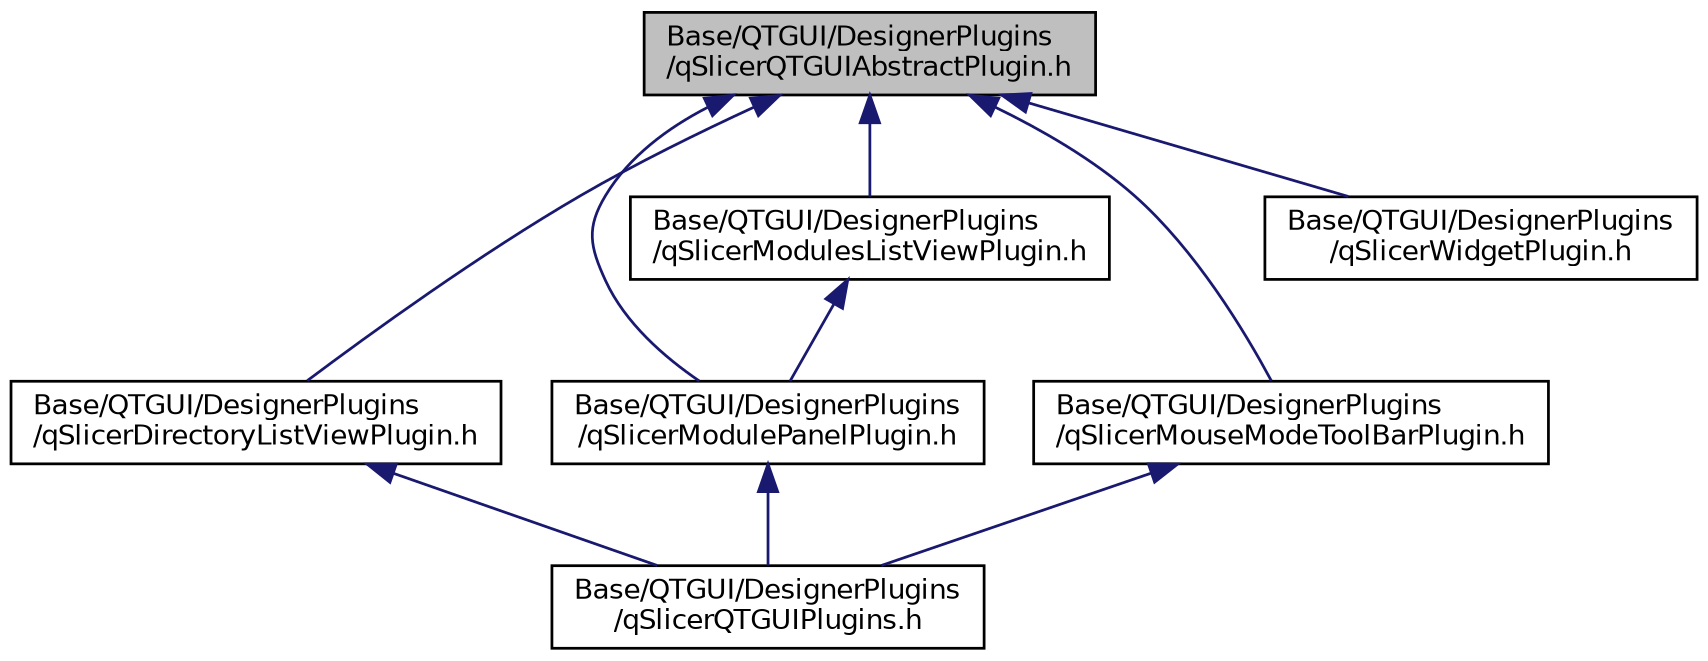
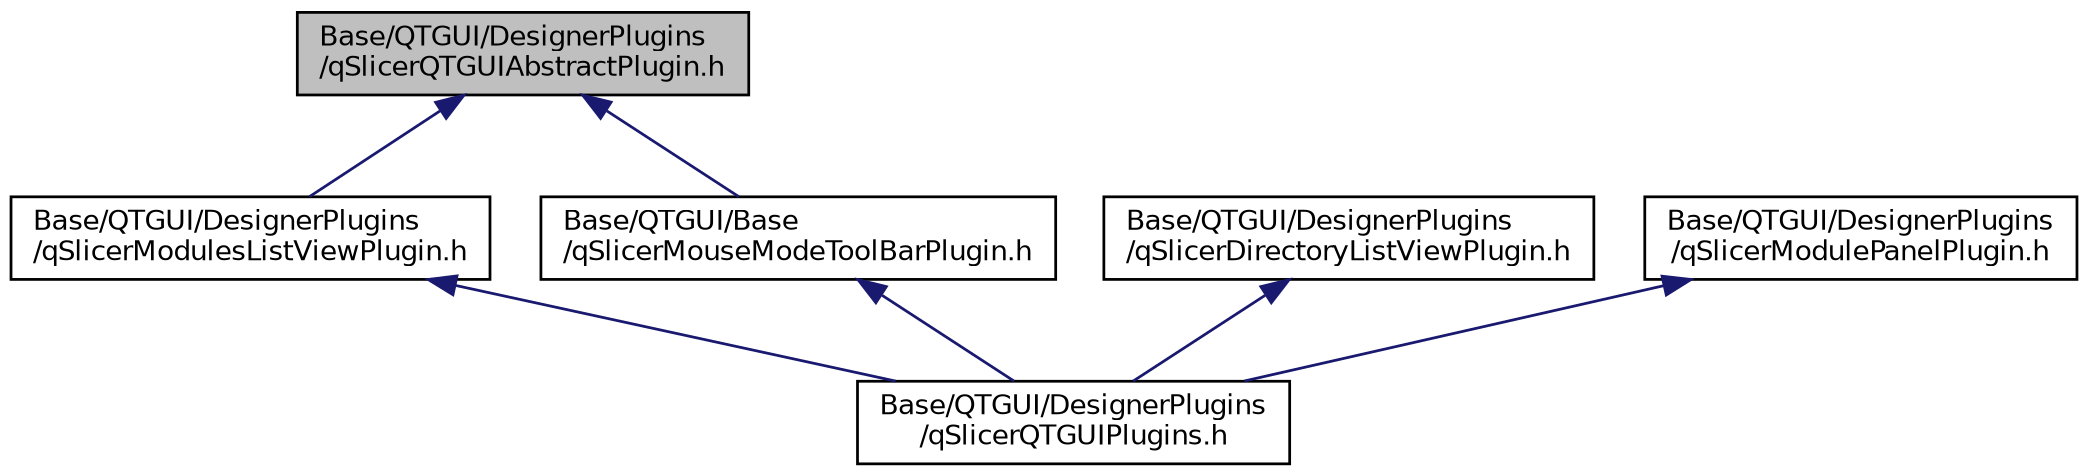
(523, 231) -> none
(1481, 238) -> none
(592, 239) -> none
(812, 343) -> (676, 333)
(1291, 423) -> (798, 238)
